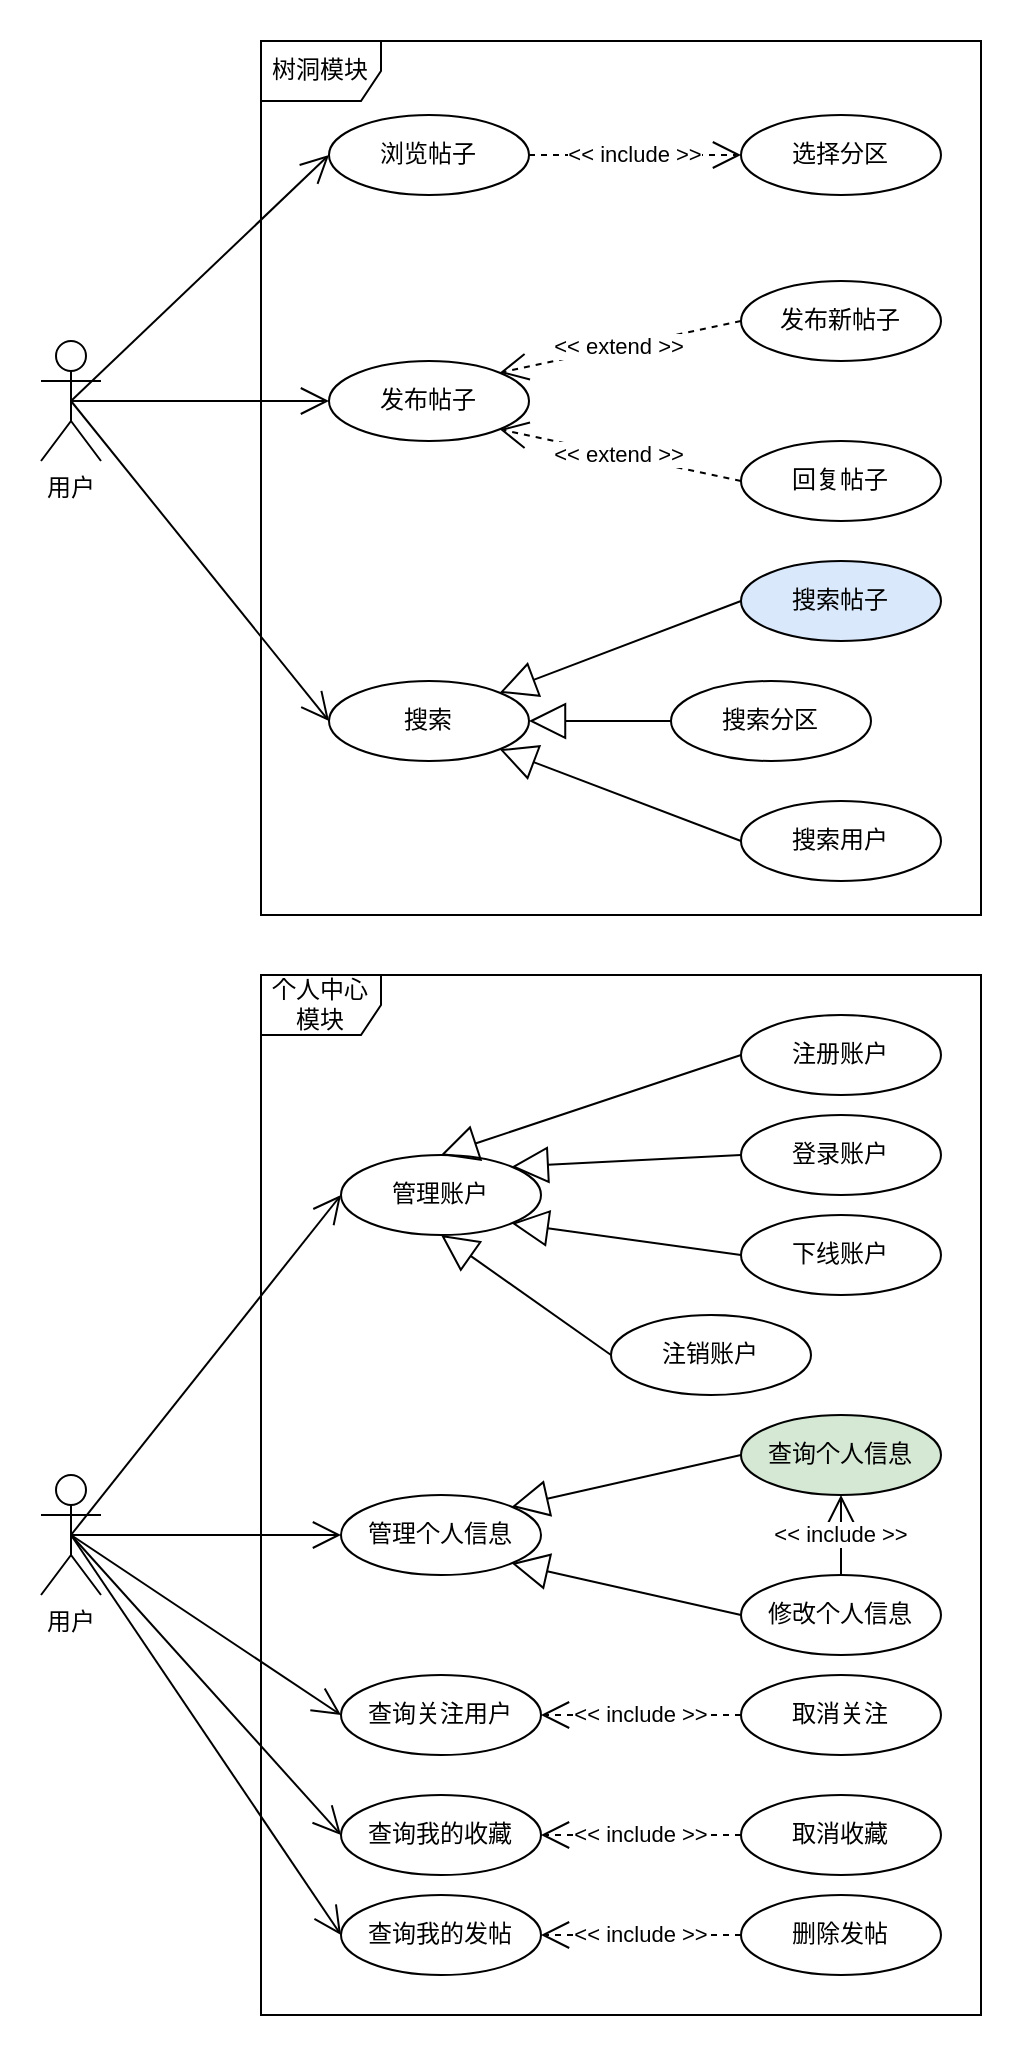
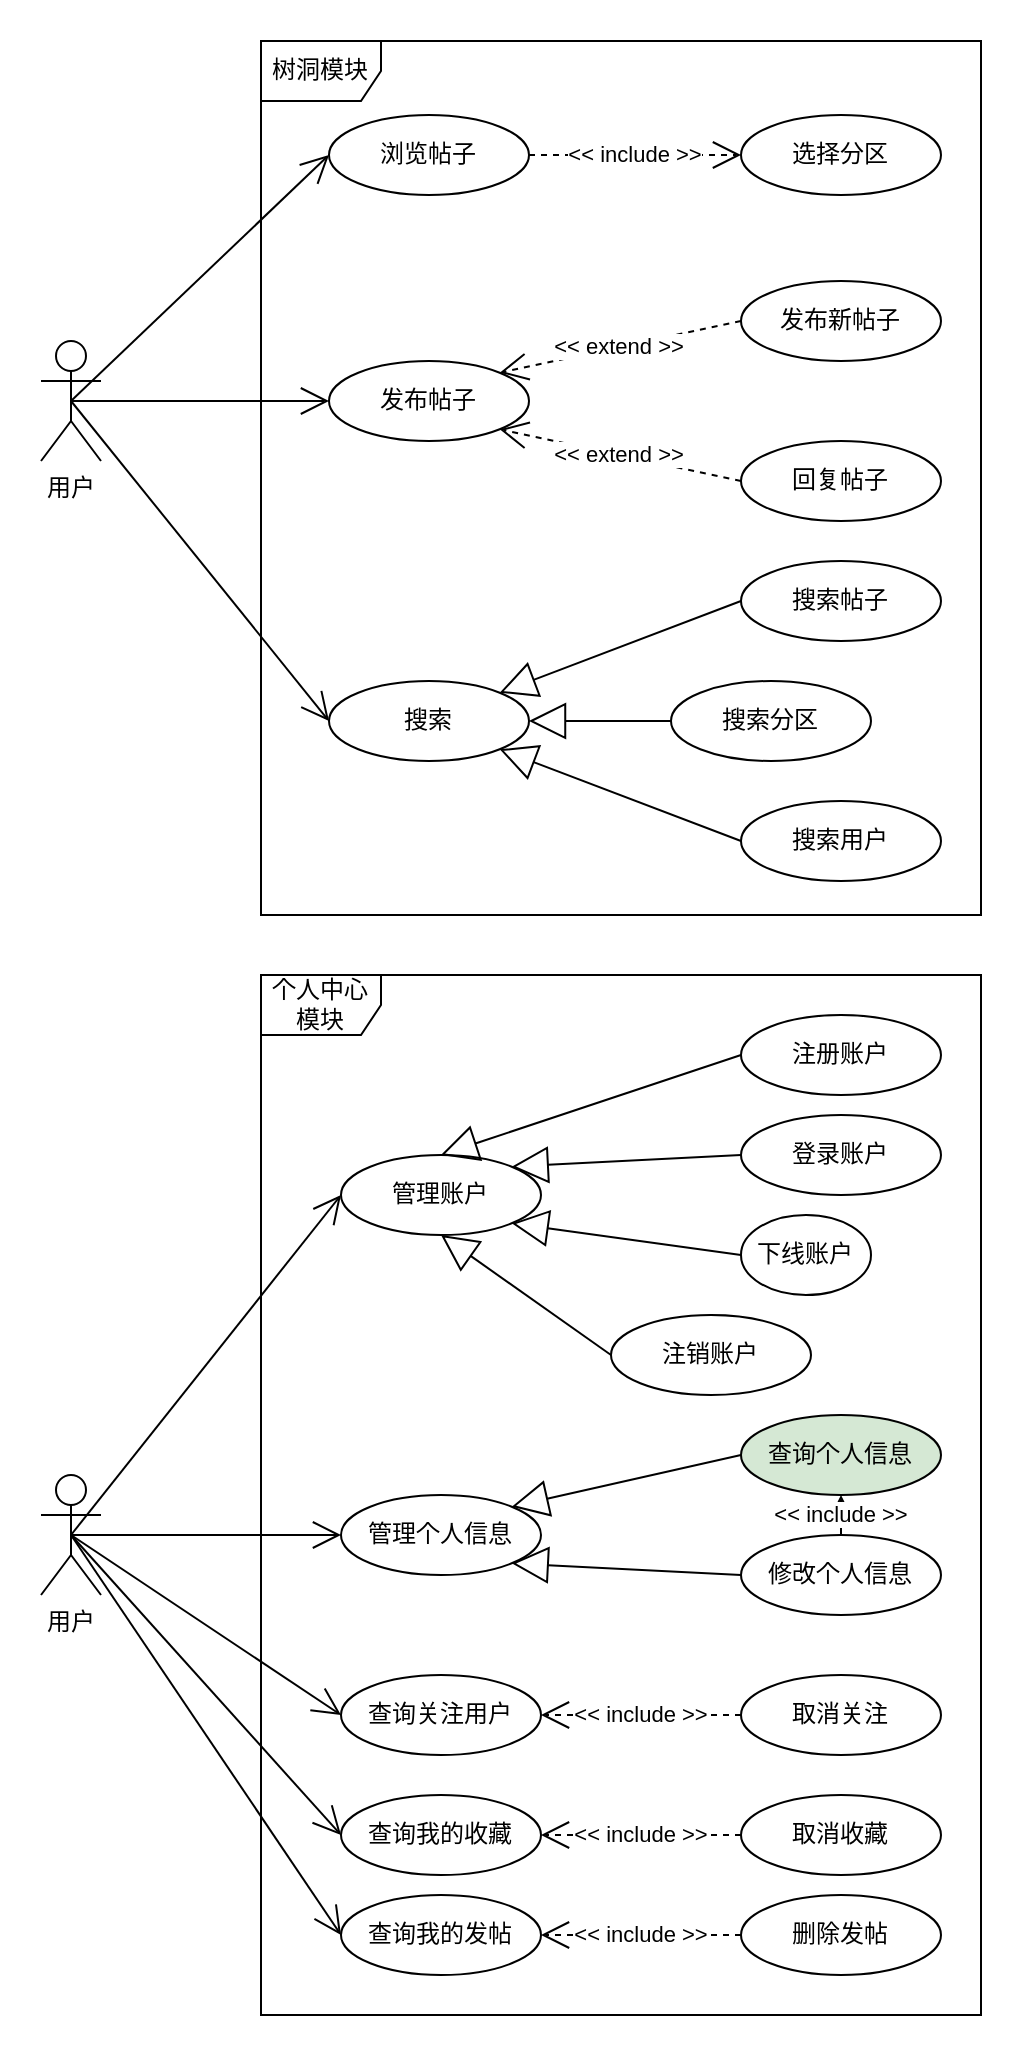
(841, 601) -> (841, 601)
(841, 1255) -> (806, 1255)
(841, 1615) -> (841, 1575)
